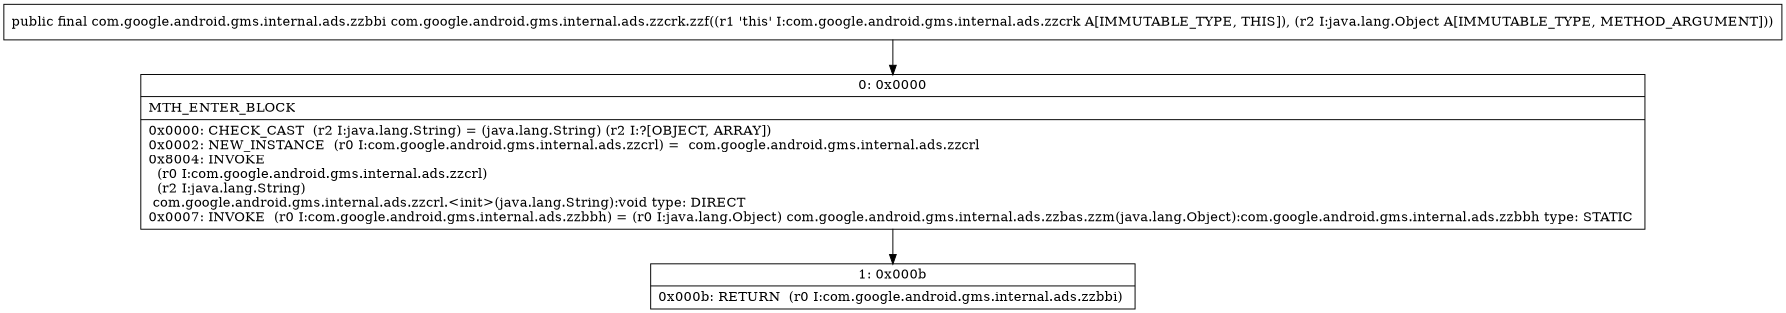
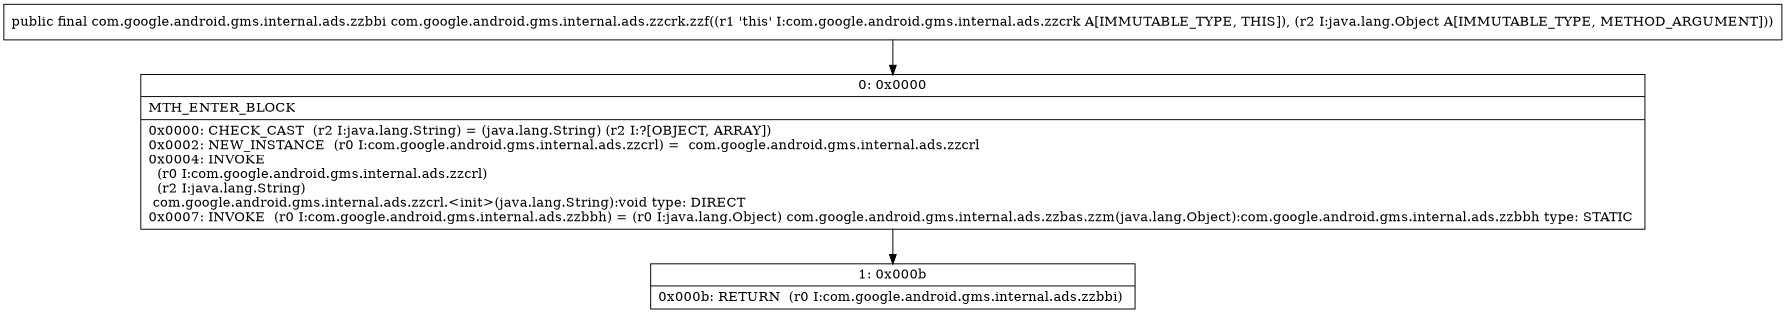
(211, 160) -> (211, 160)
